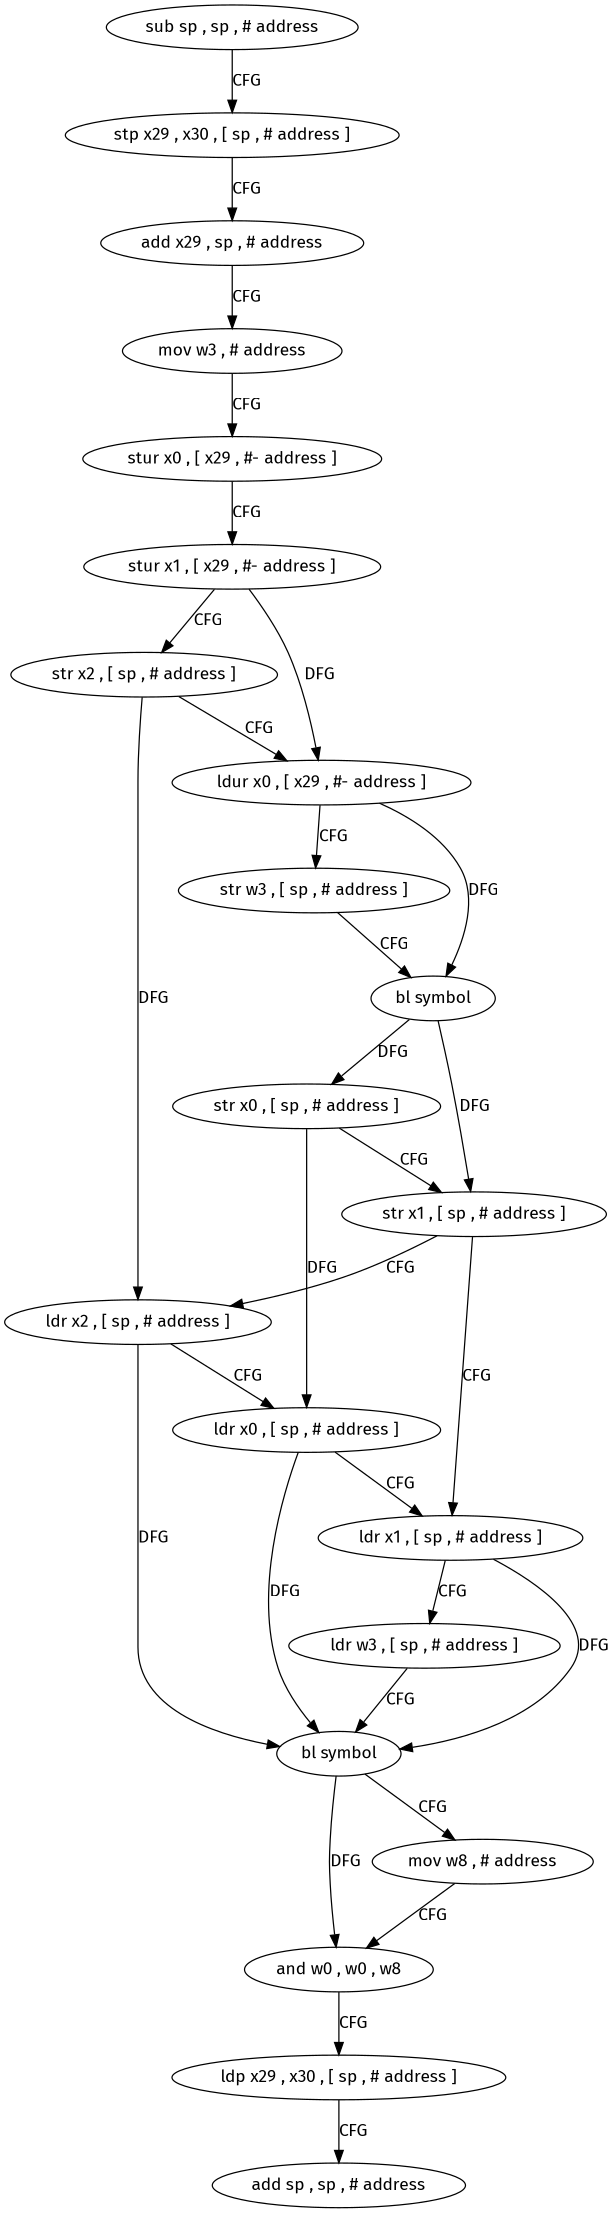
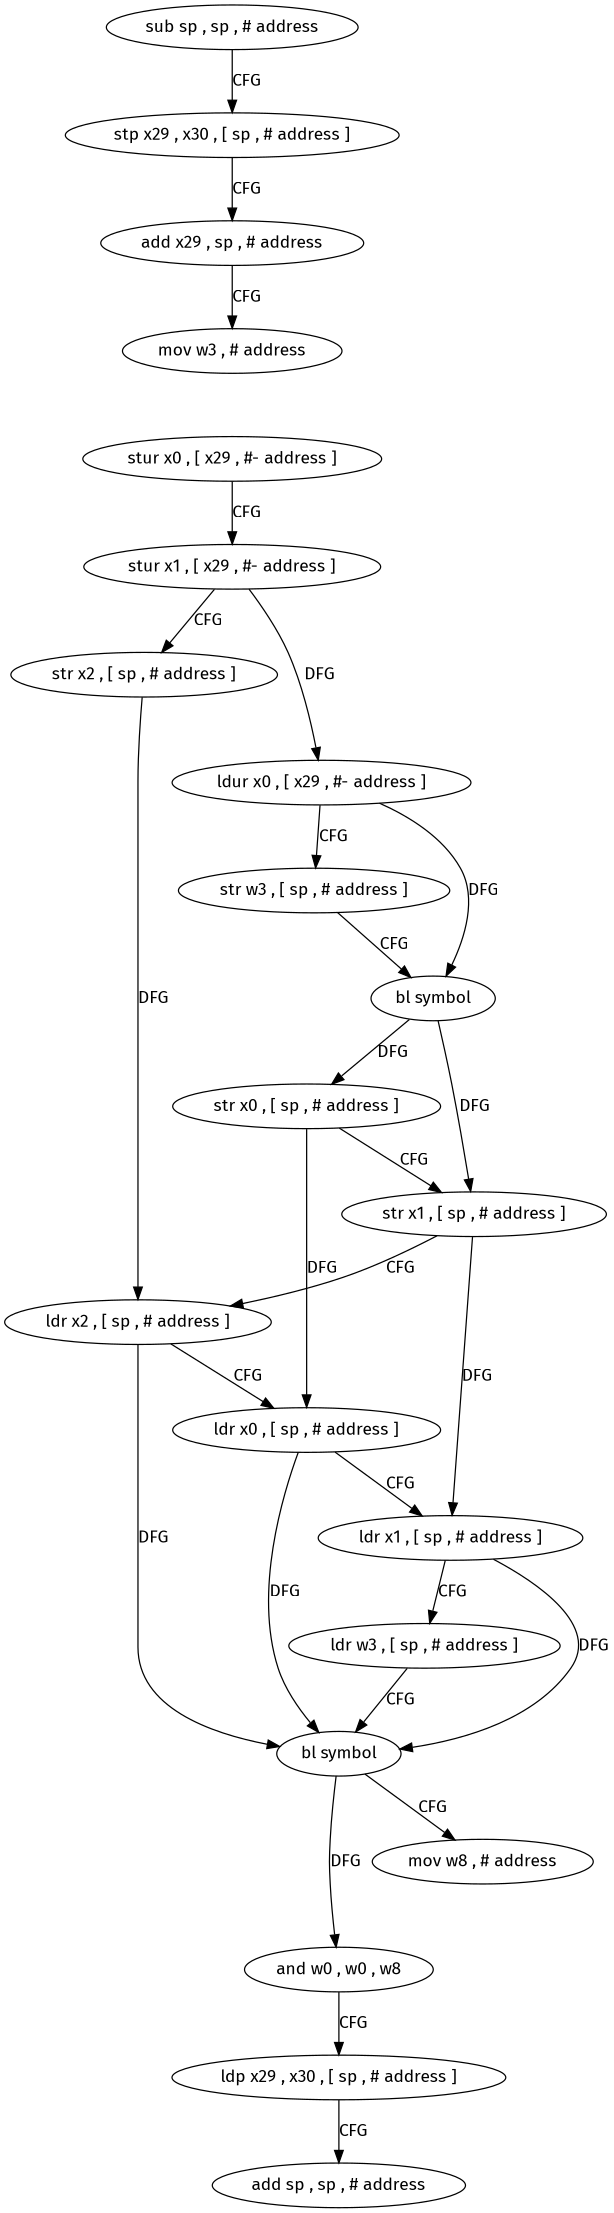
(232, 399) -> none
(228, 725) -> none
(477, 1376) -> (477, 1376)
(416, 1912) -> none
